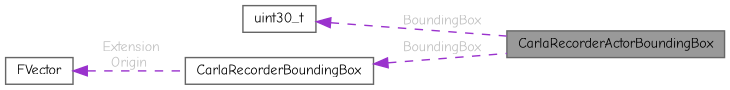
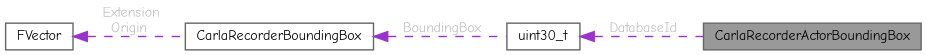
(440, 21) -> (642, 29)
(447, 58) -> (447, 37)
